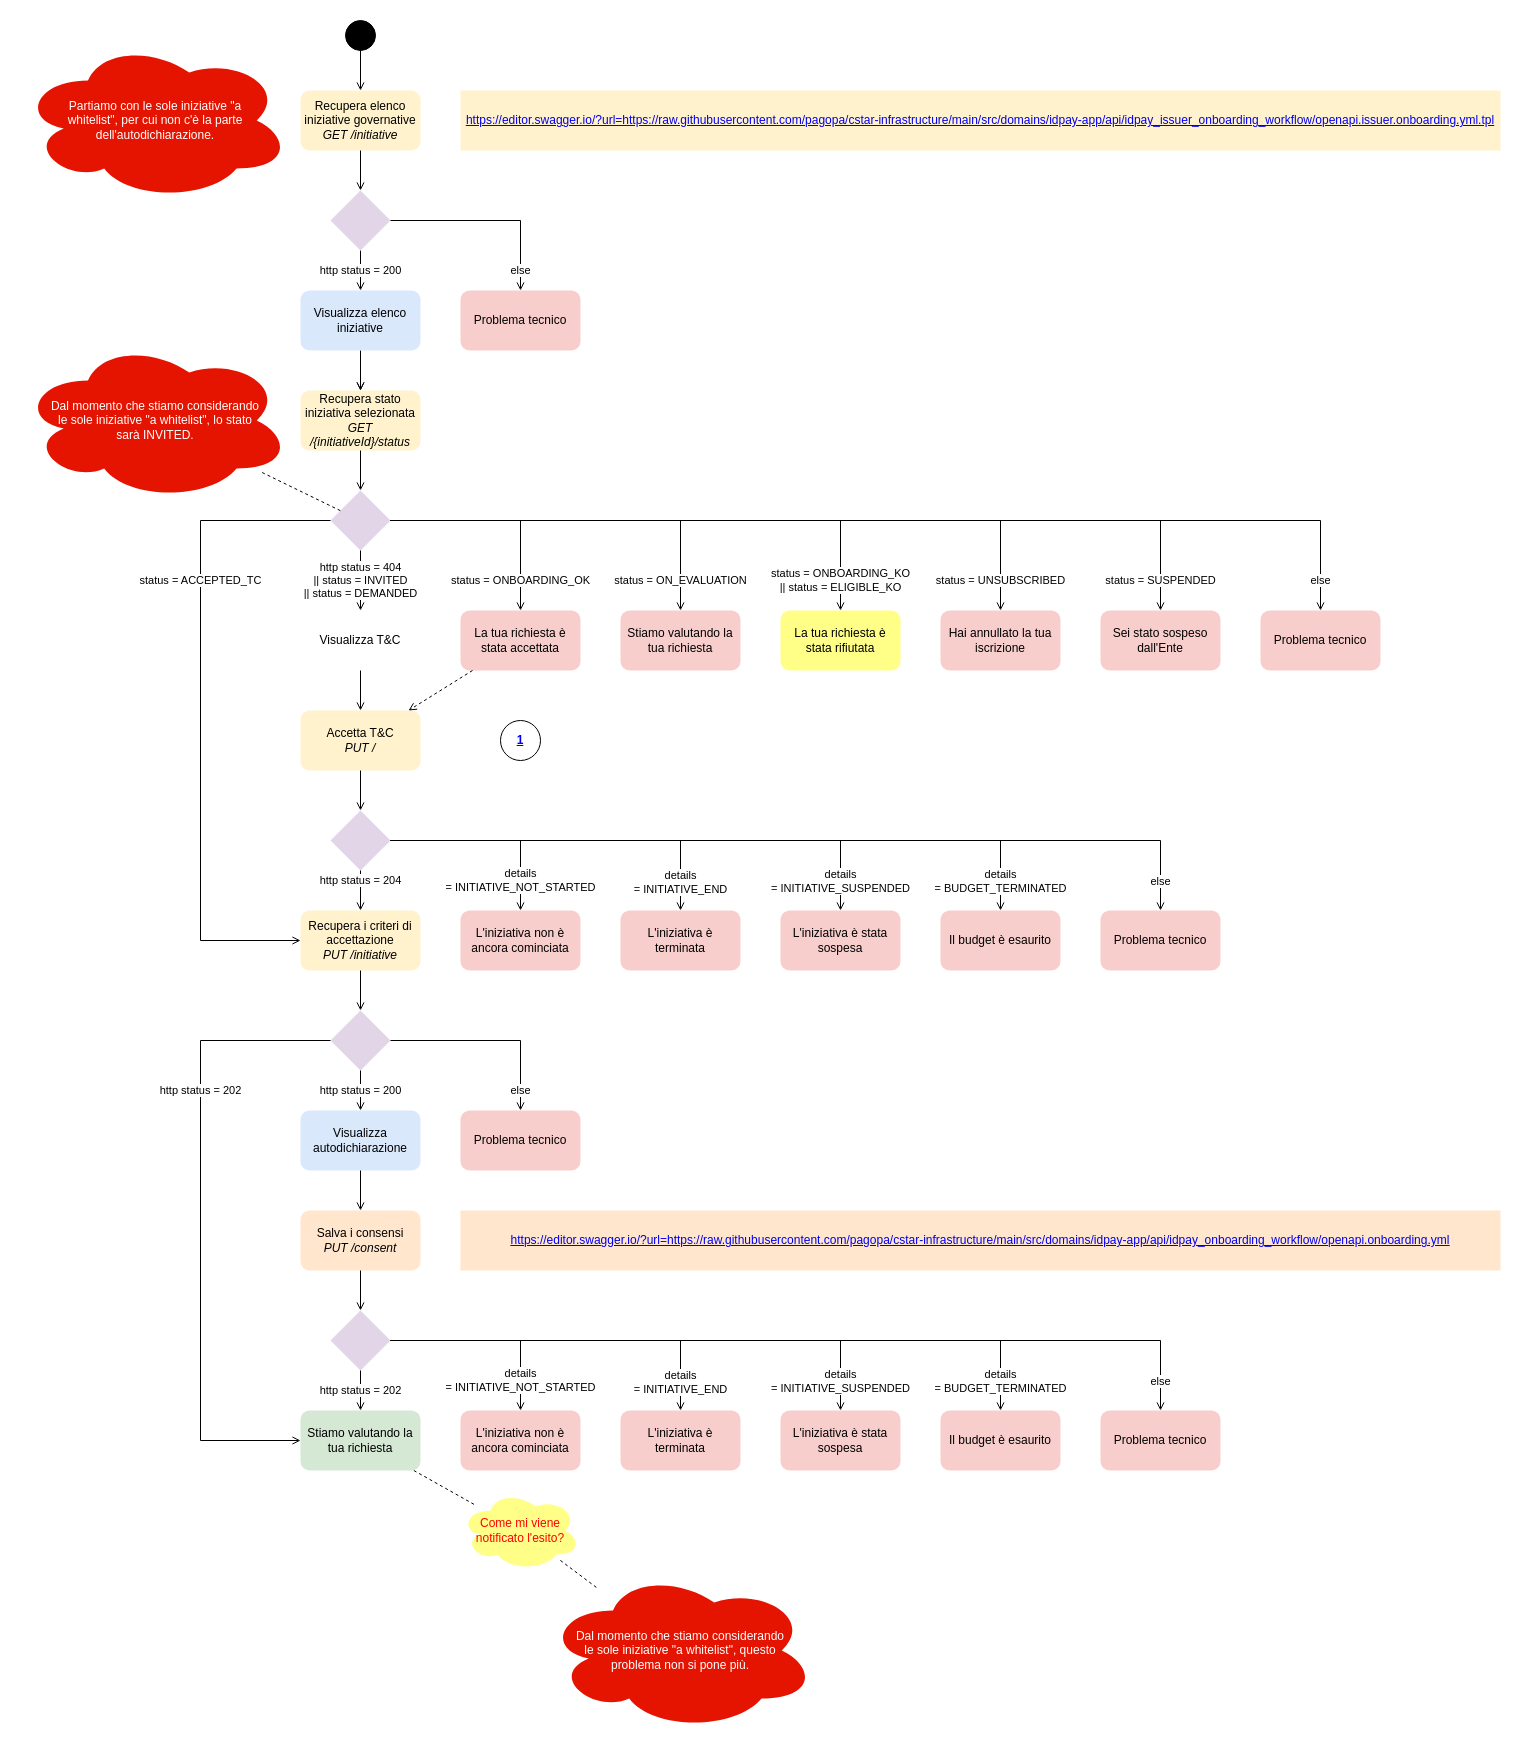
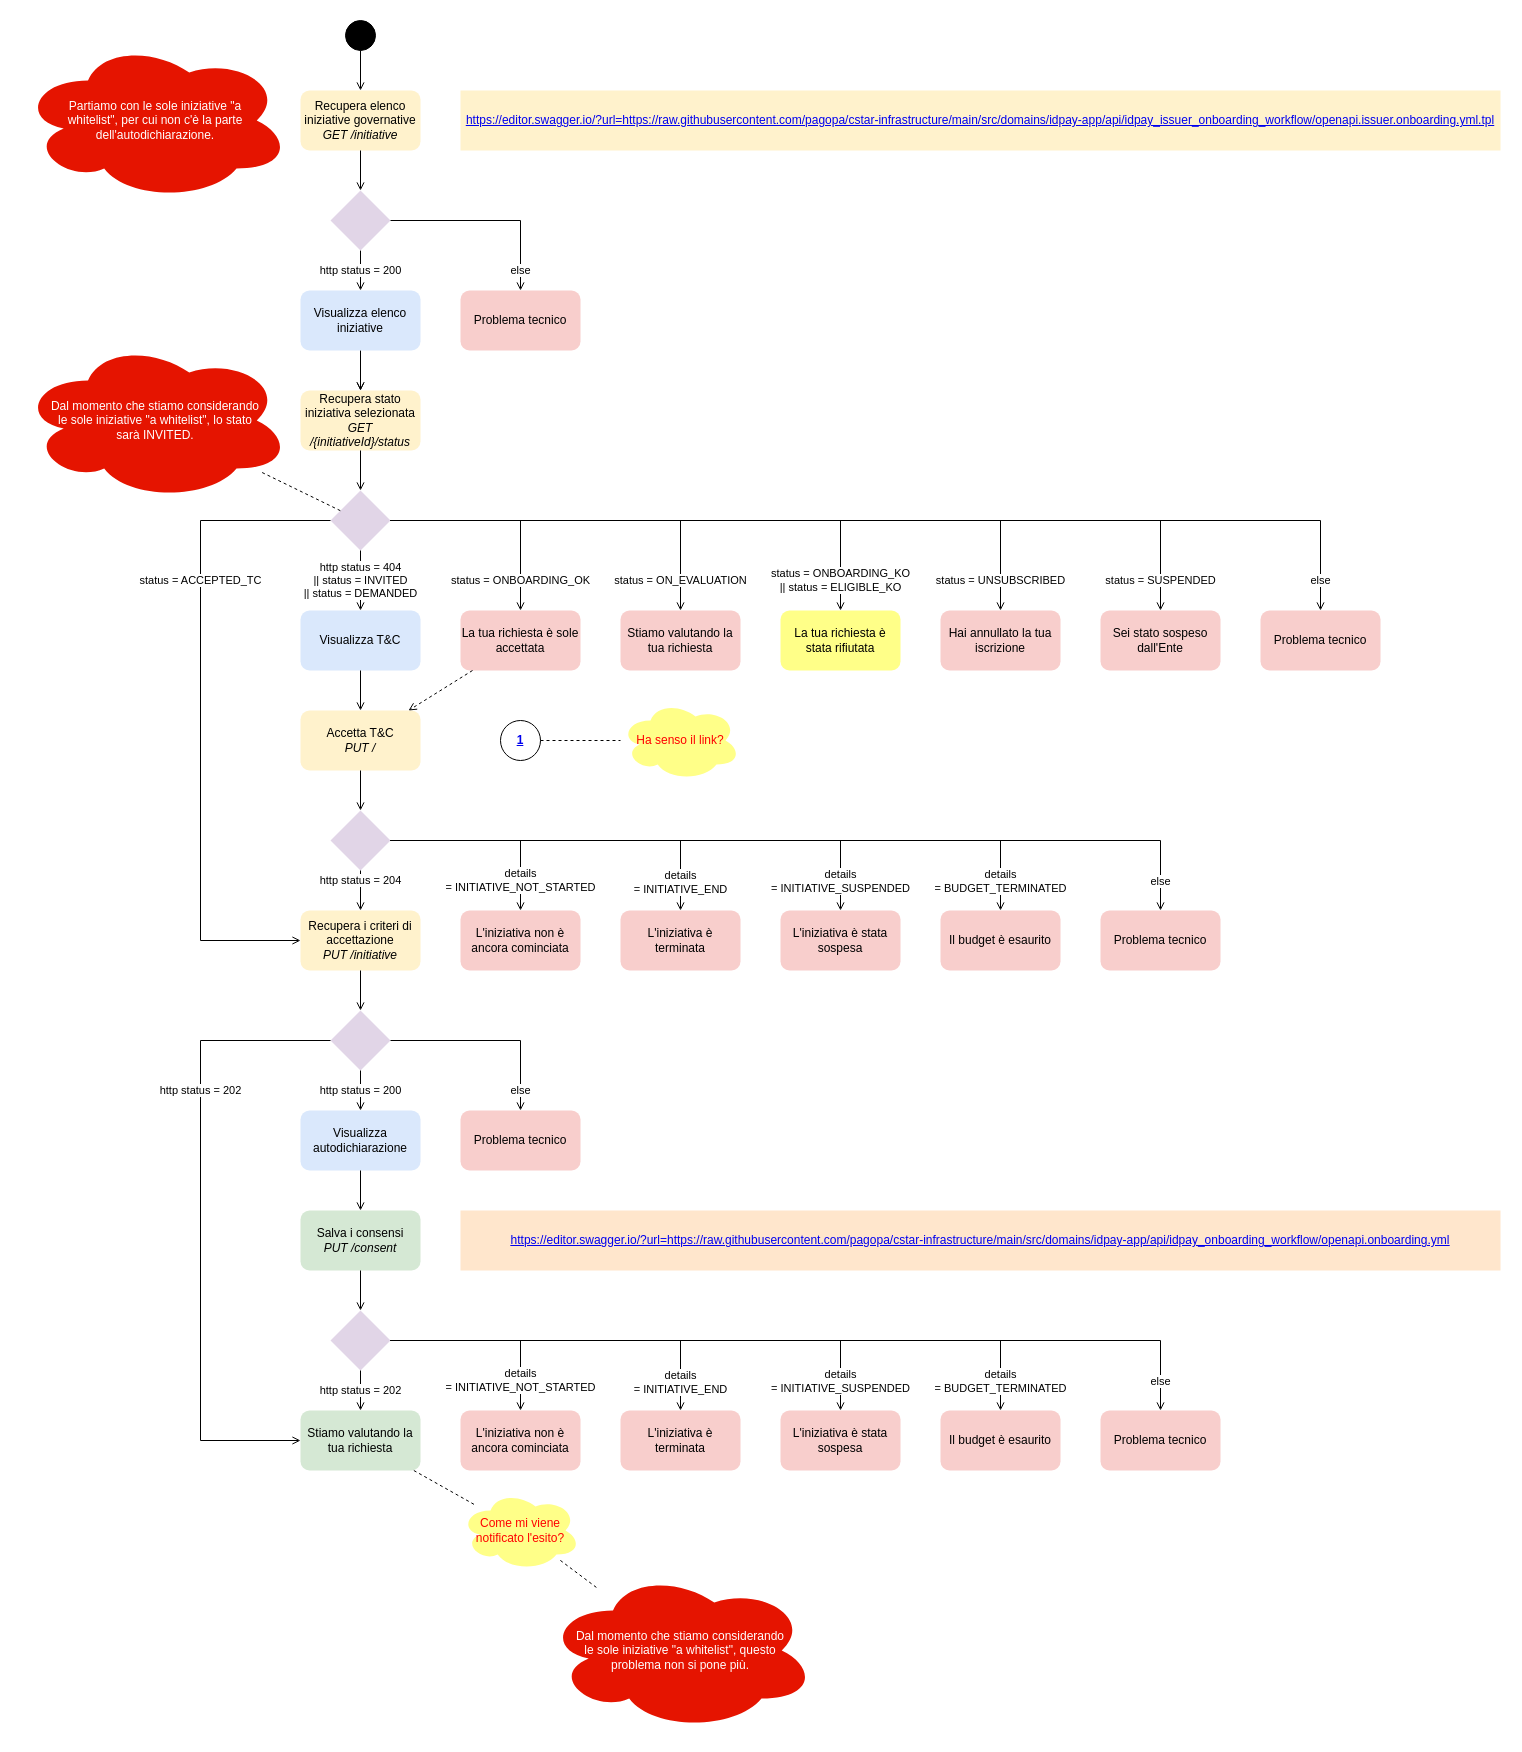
(361, 641) -> (361, 641)
(521, 641) -> (521, 641)
none -> (581, 741)
none -> (681, 741)
(361, 1241) -> (361, 1241)
